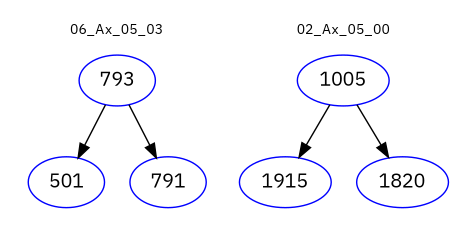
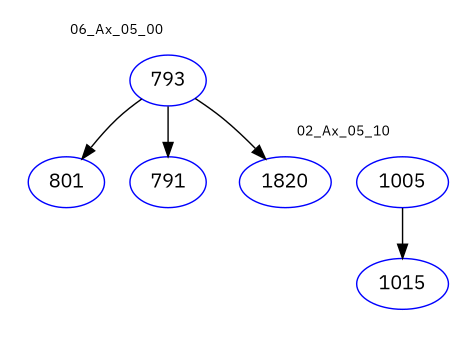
(117, 30) -> (117, 30)
(344, 30) -> (344, 132)
(369, 125) -> (239, 132)
(66, 182) -> (66, 182)
(285, 182) -> (403, 284)
